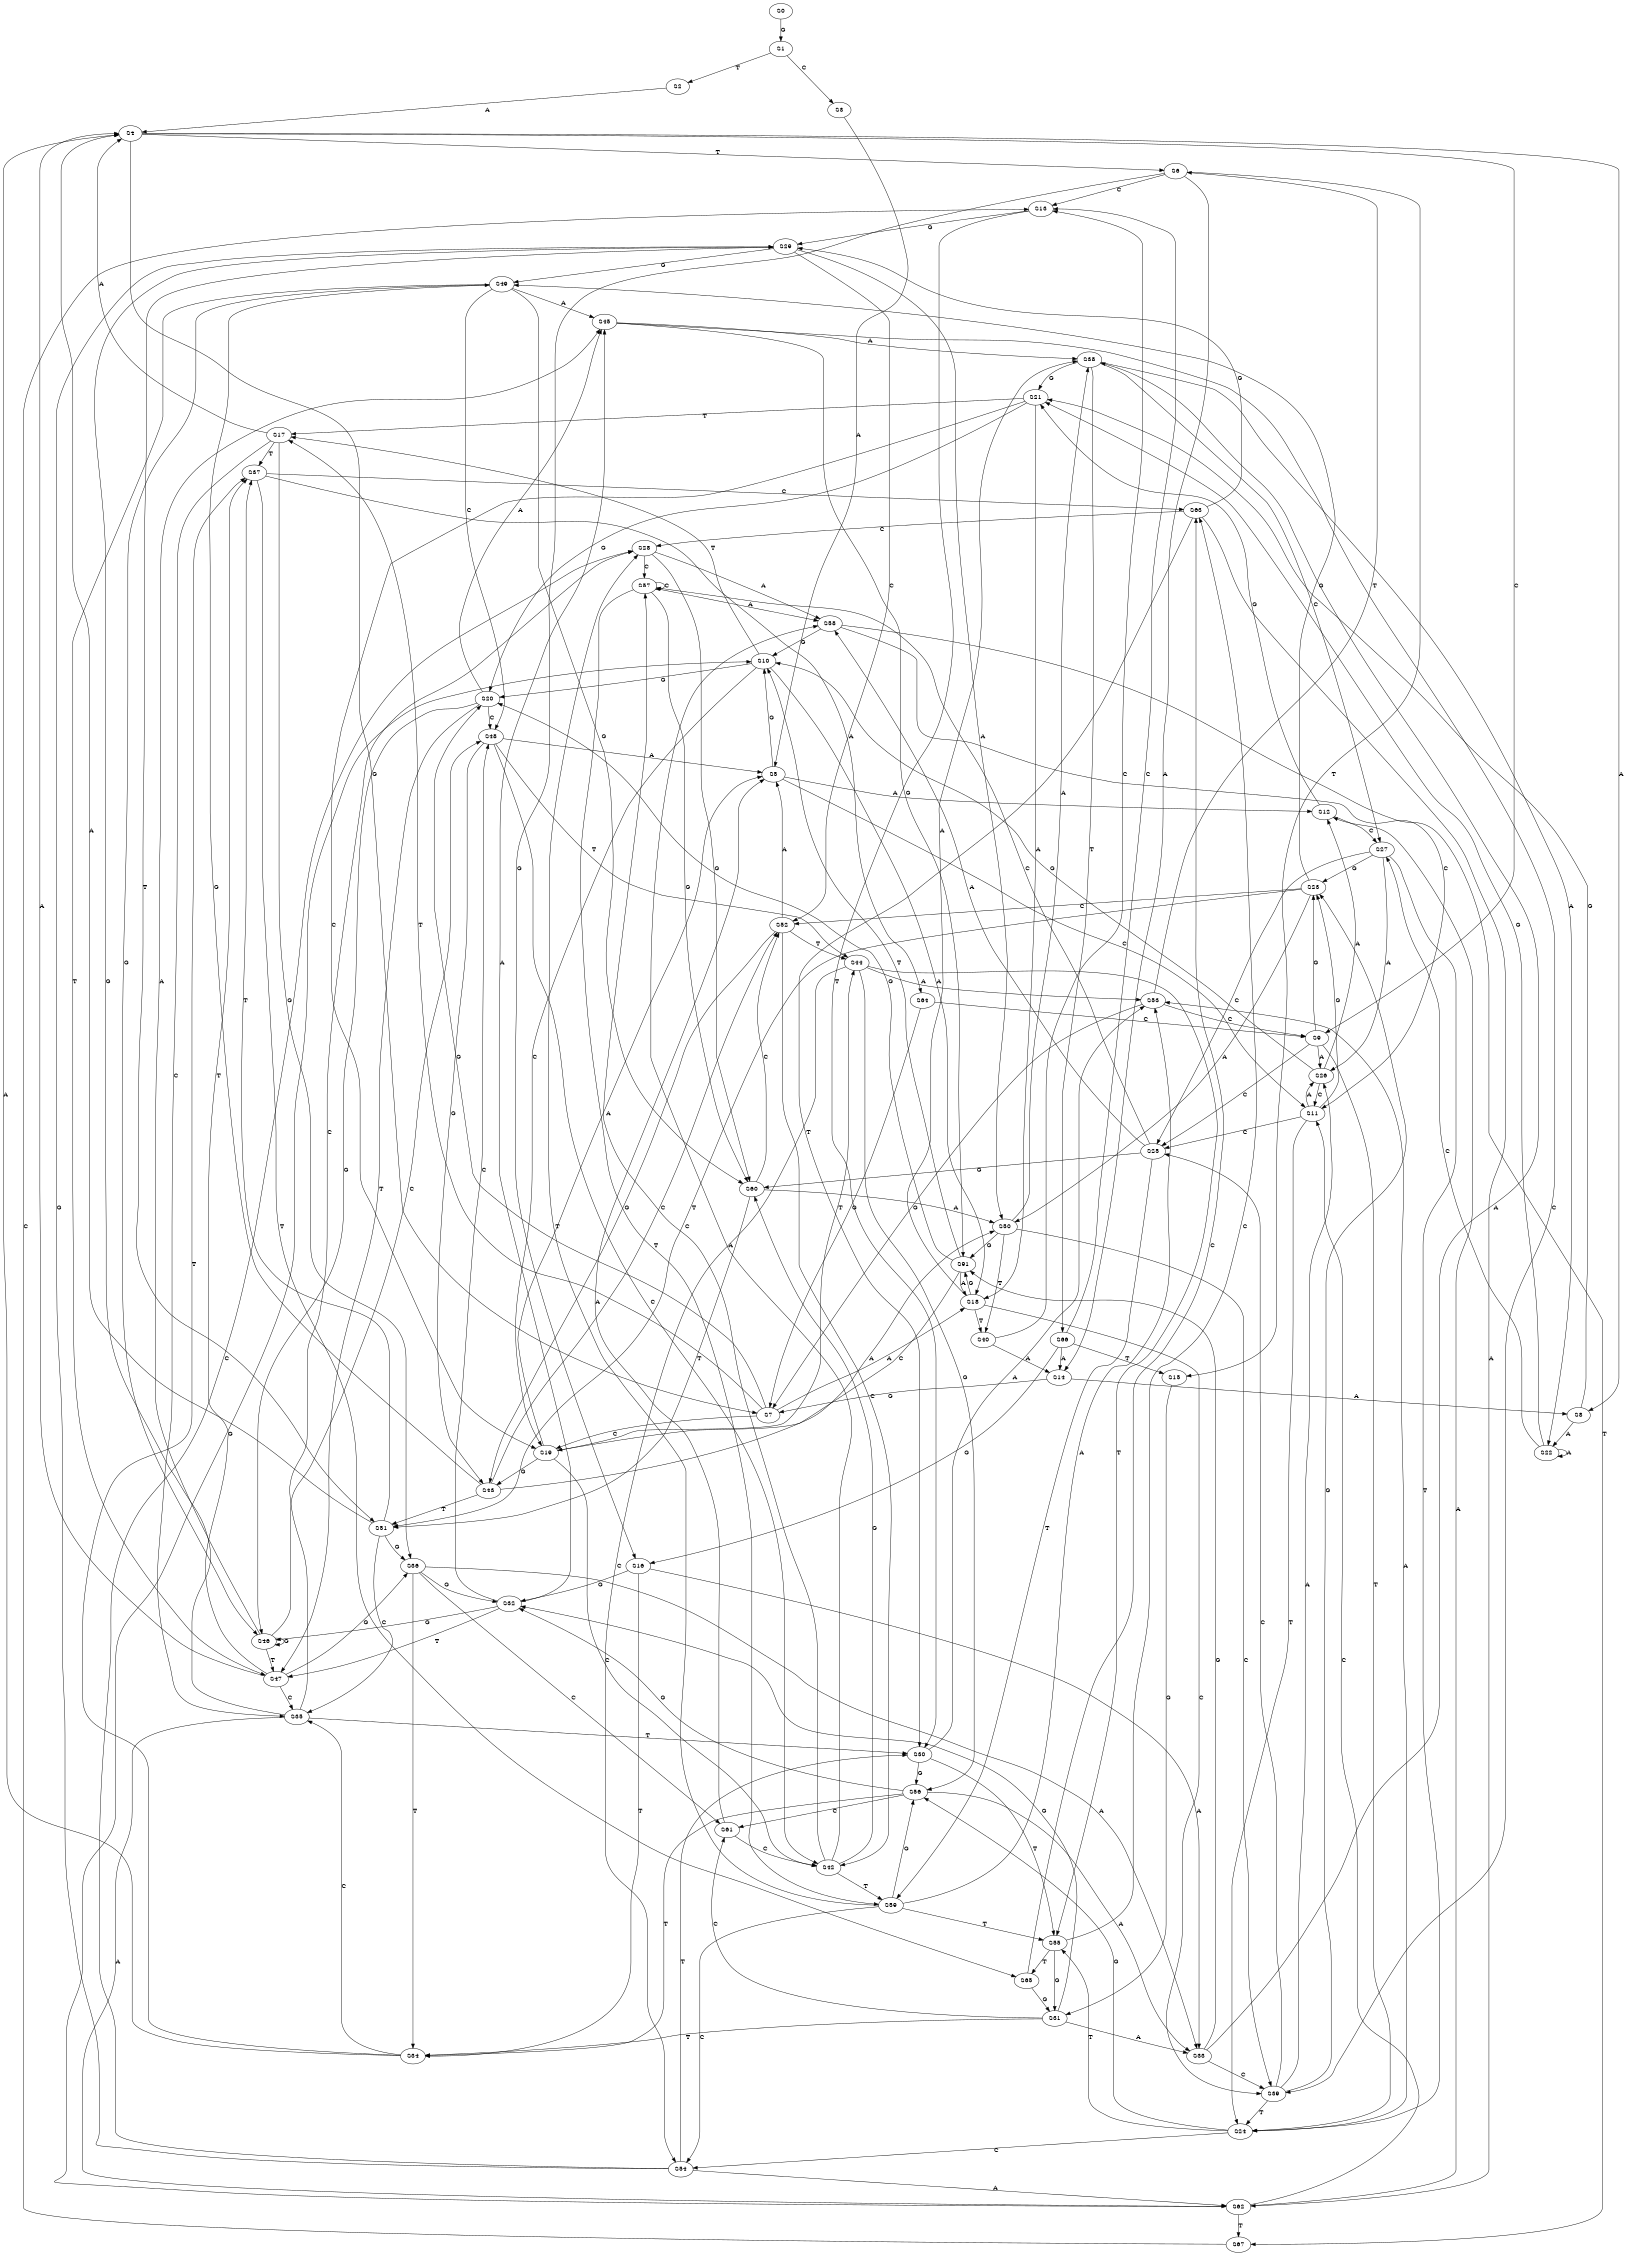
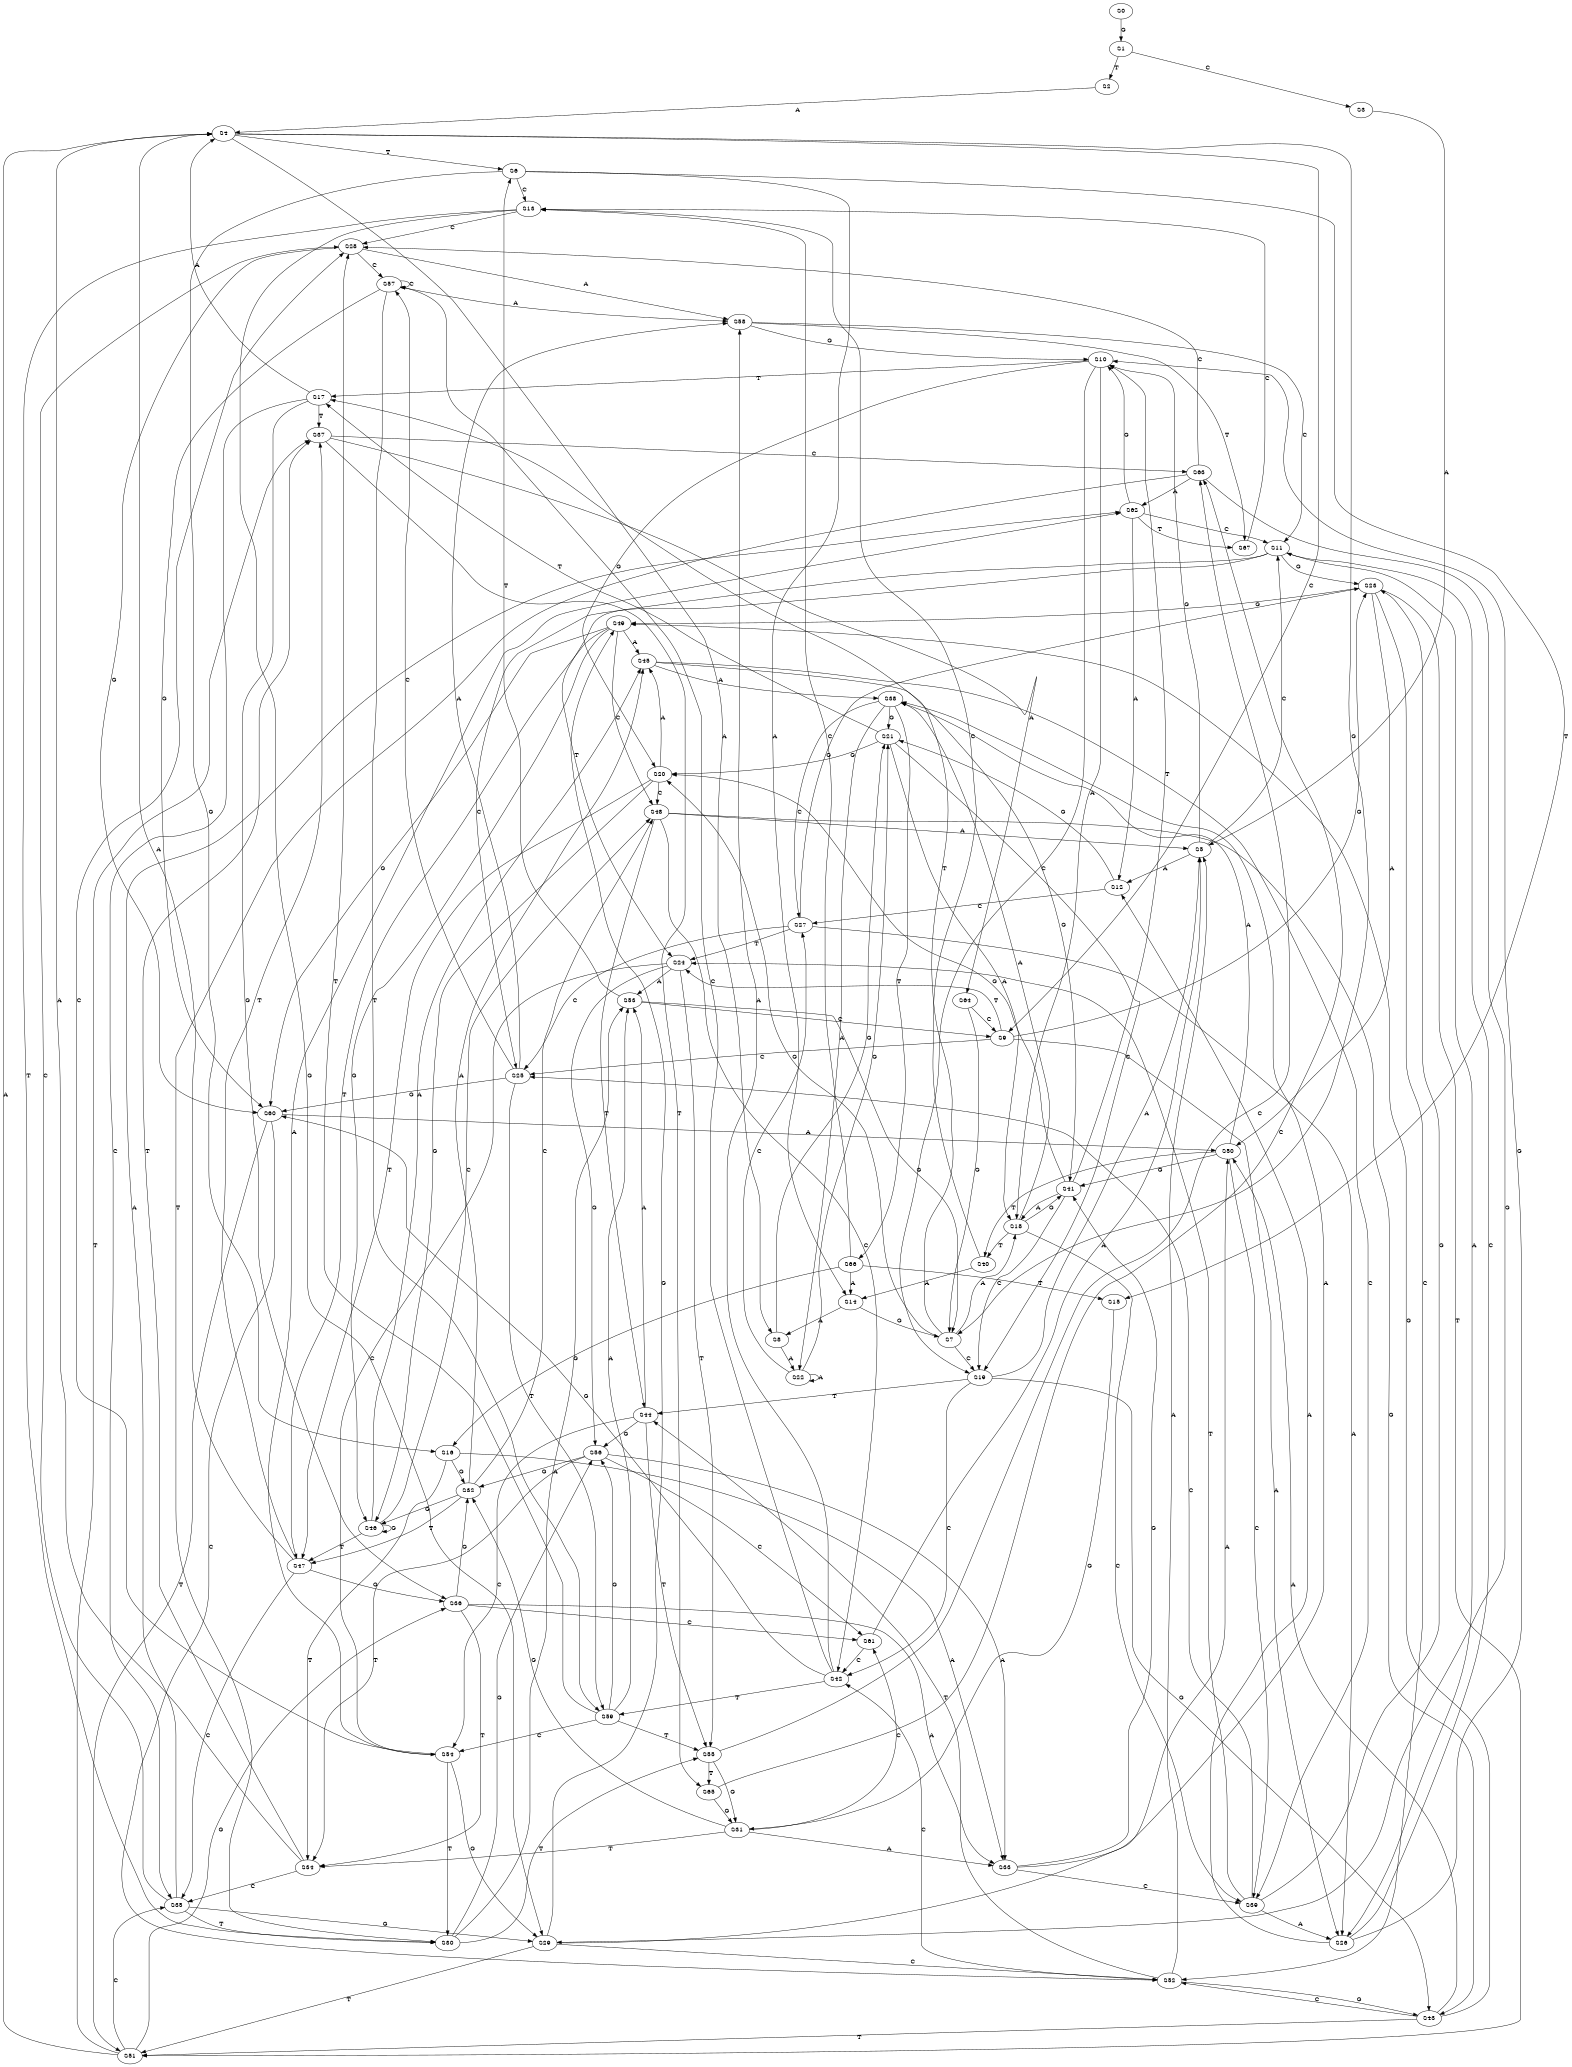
none -> (442, 227)
(963, 1264) -> (1069, 1189)
